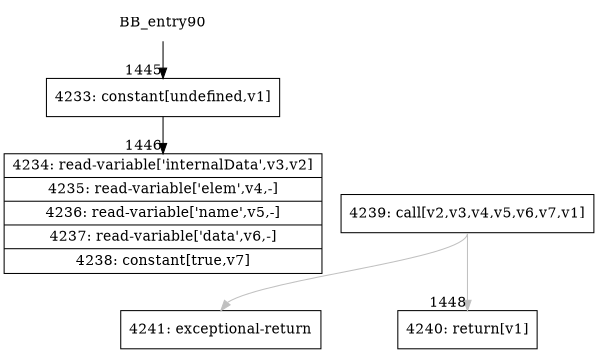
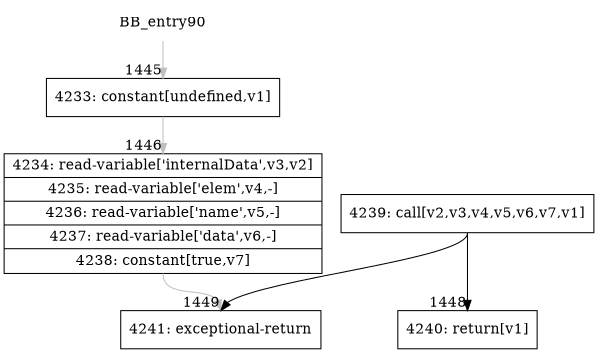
(163, 55) -> (163, 55)
(163, 130) -> (163, 130)
(467, 267) -> (467, 267)
(349, 271) -> (349, 271)
none -> (187, 291)
